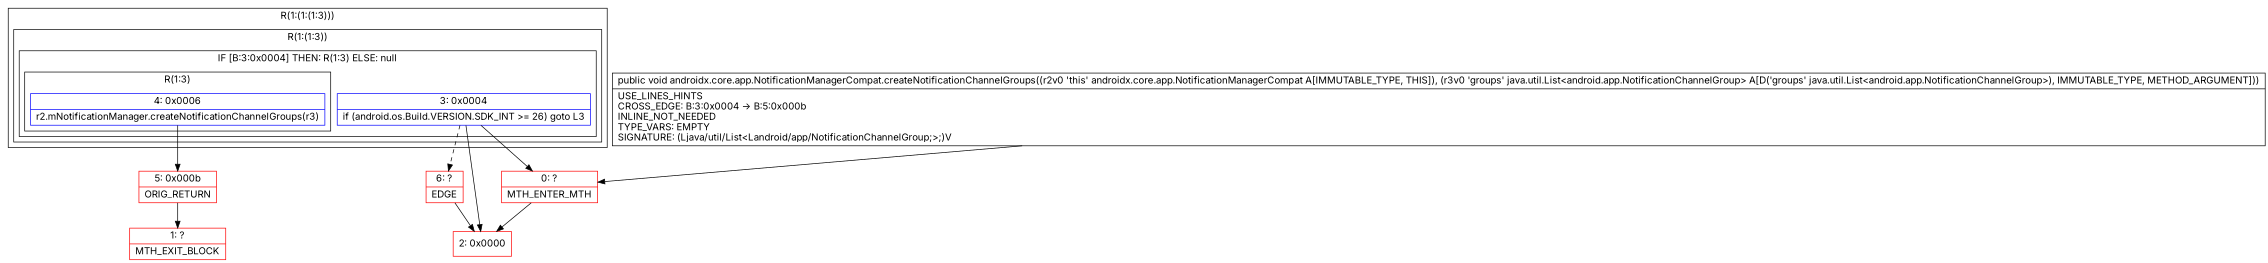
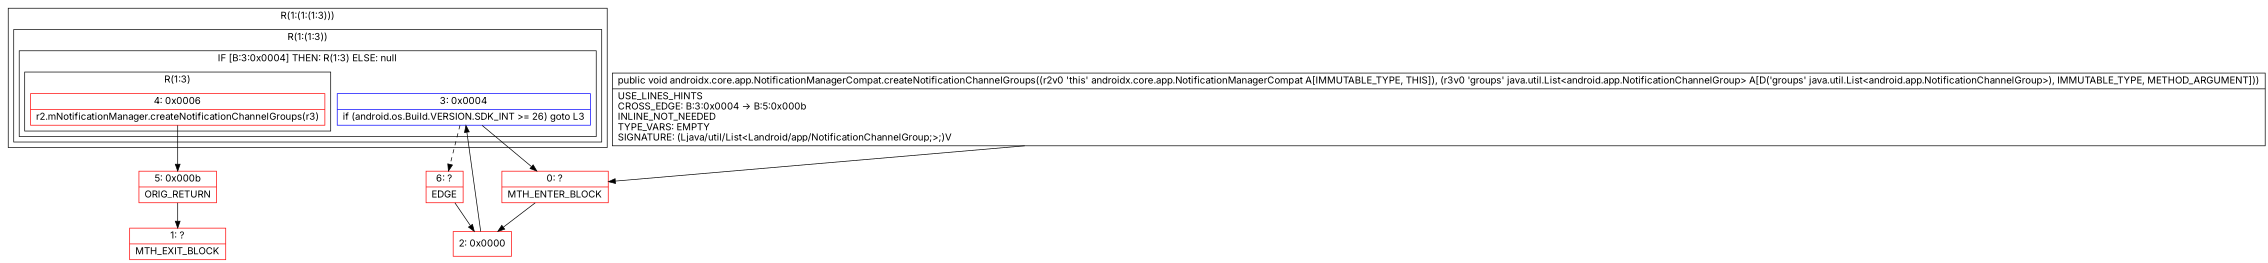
(178, 109) -> (178, 109)
(473, 175) -> (474, 182)
(550, 195) -> (555, 195)
